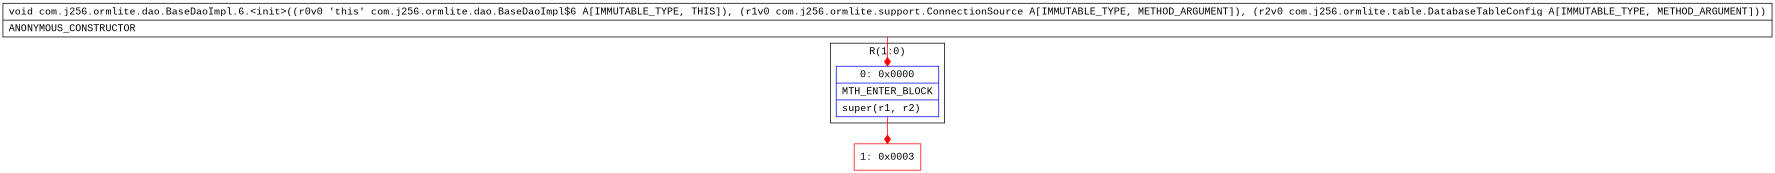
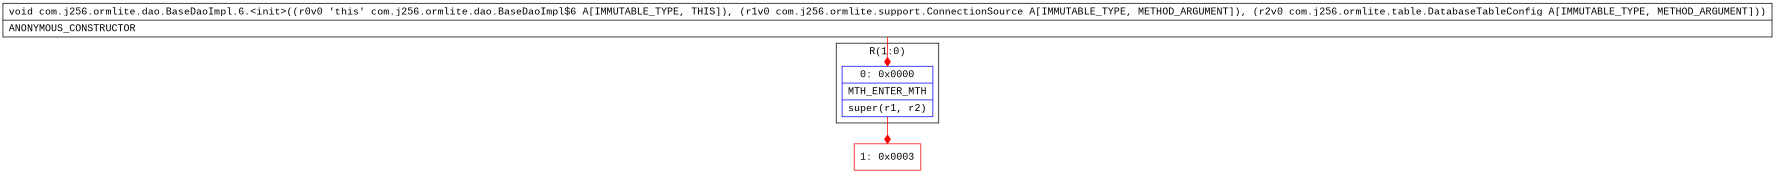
(887, 91) -> (887, 91)
